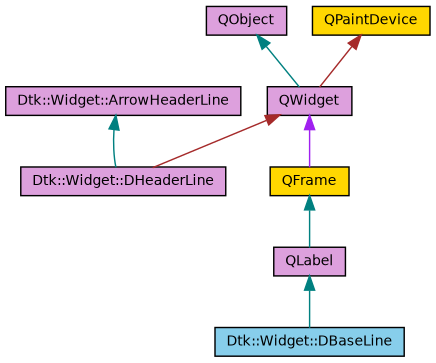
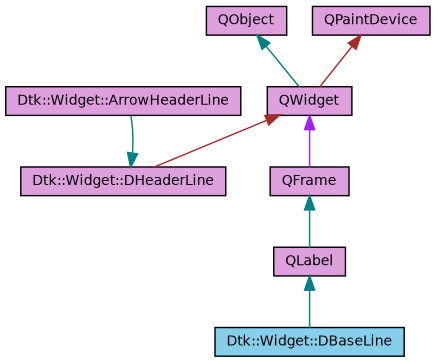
(371, 21) -> (371, 21)
(114, 149) -> (133, 134)
(310, 181) -> (310, 181)
